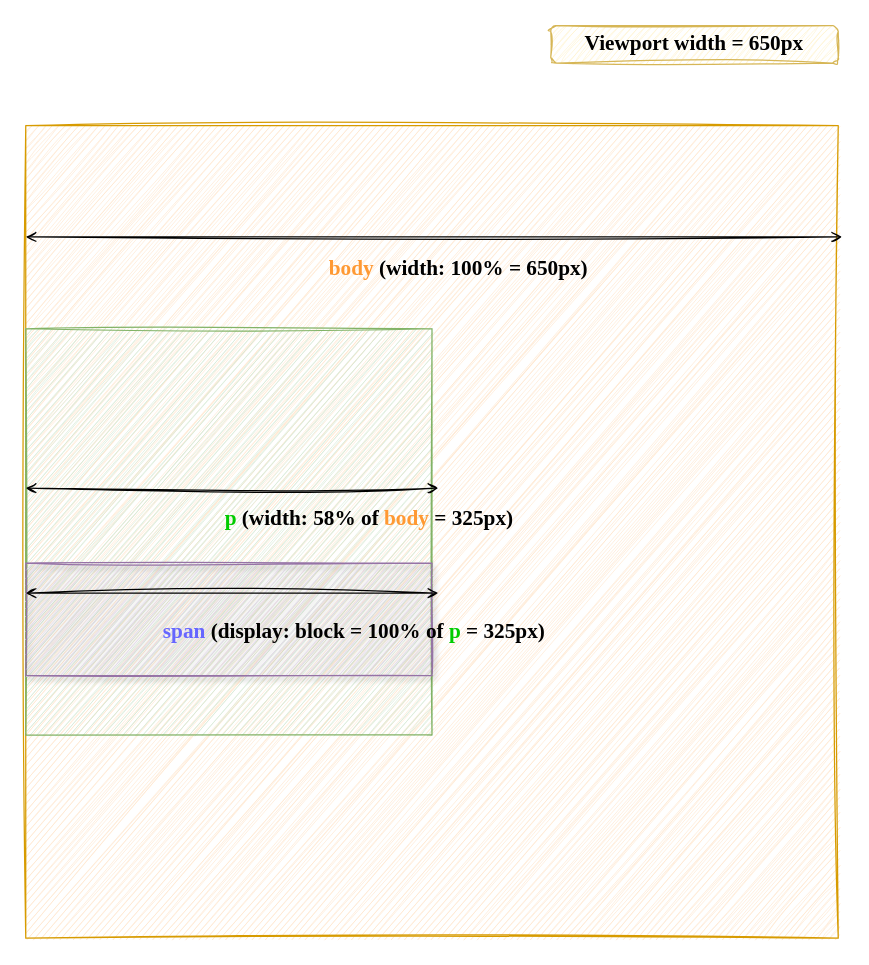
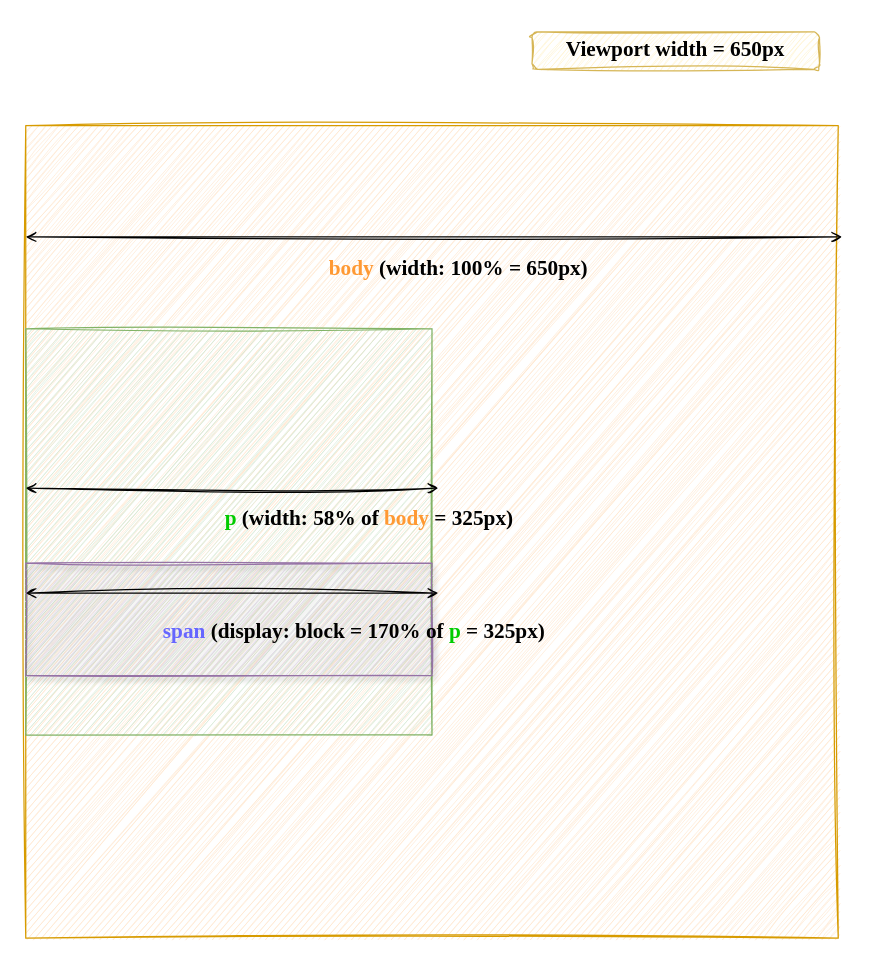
(694, 44) -> (676, 51)
(354, 632) -> (354, 632)
